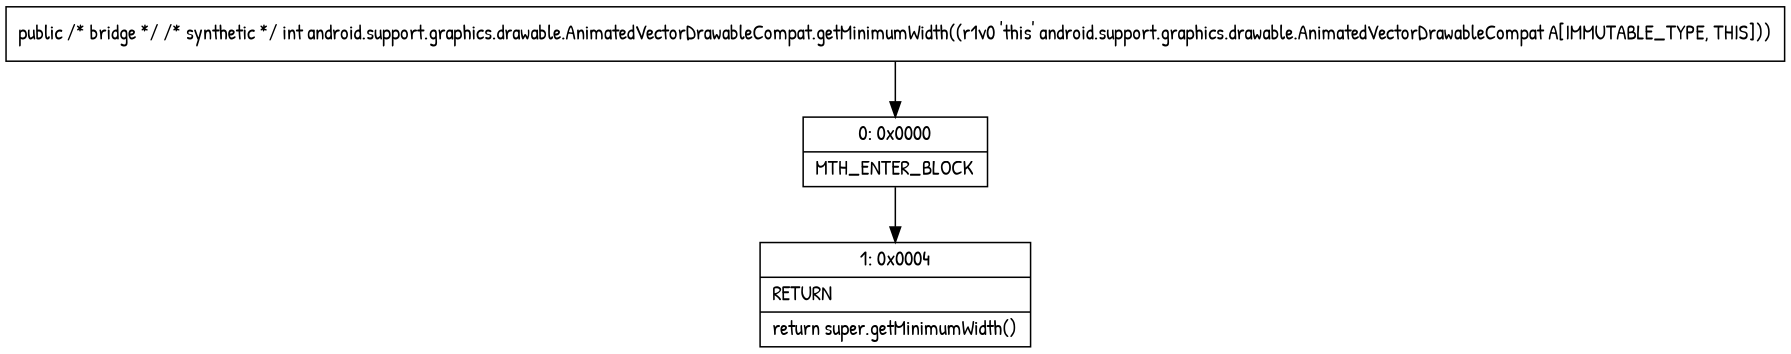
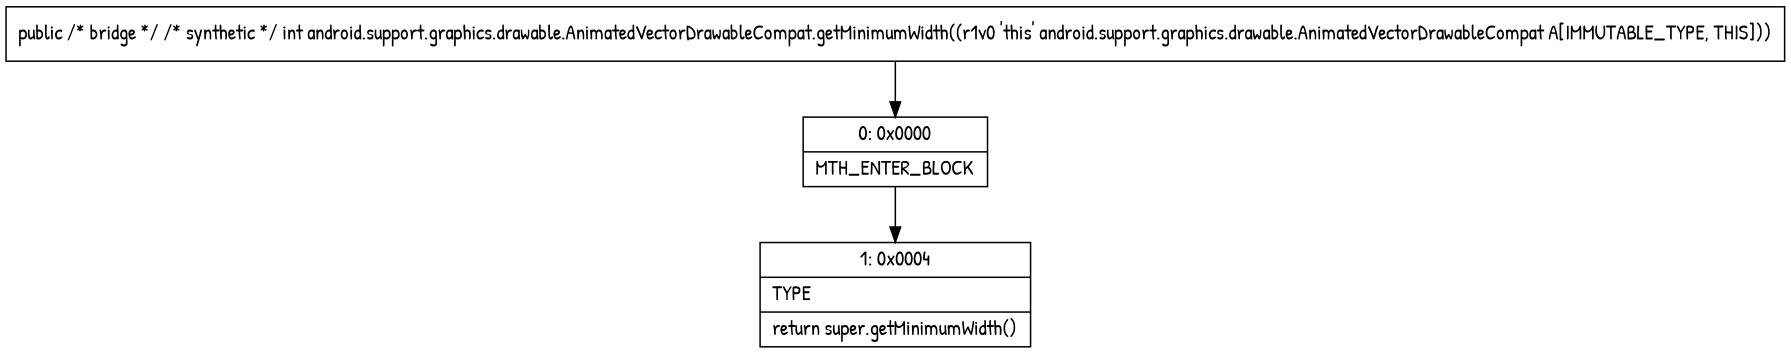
(802, 294) -> (792, 294)
